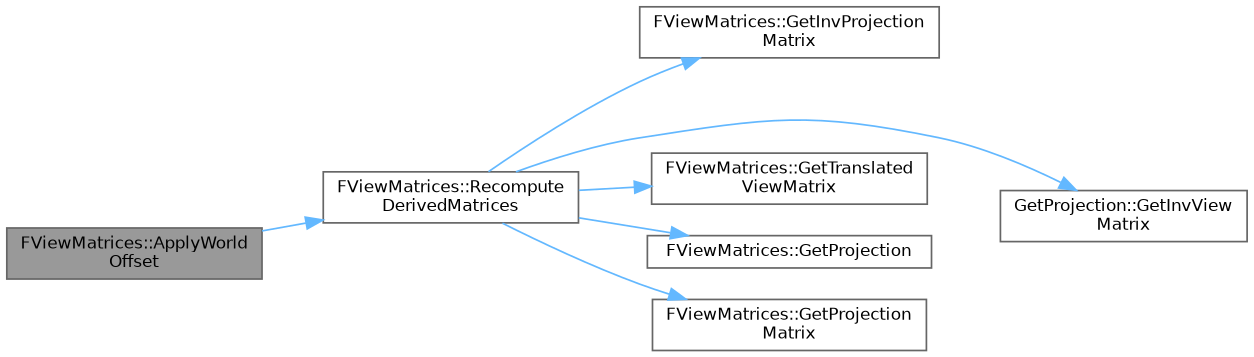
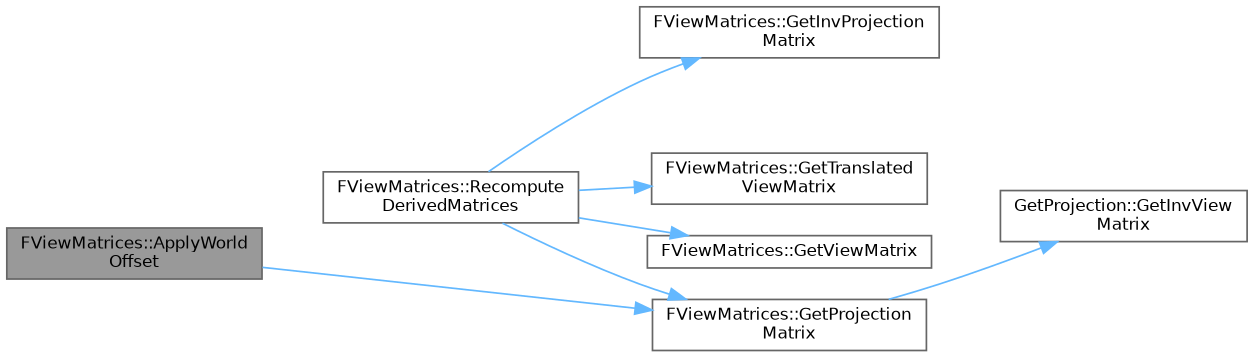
(790, 120) -> (966, 275)
(284, 227) -> (449, 288)
(789, 252) -> (789, 252)
